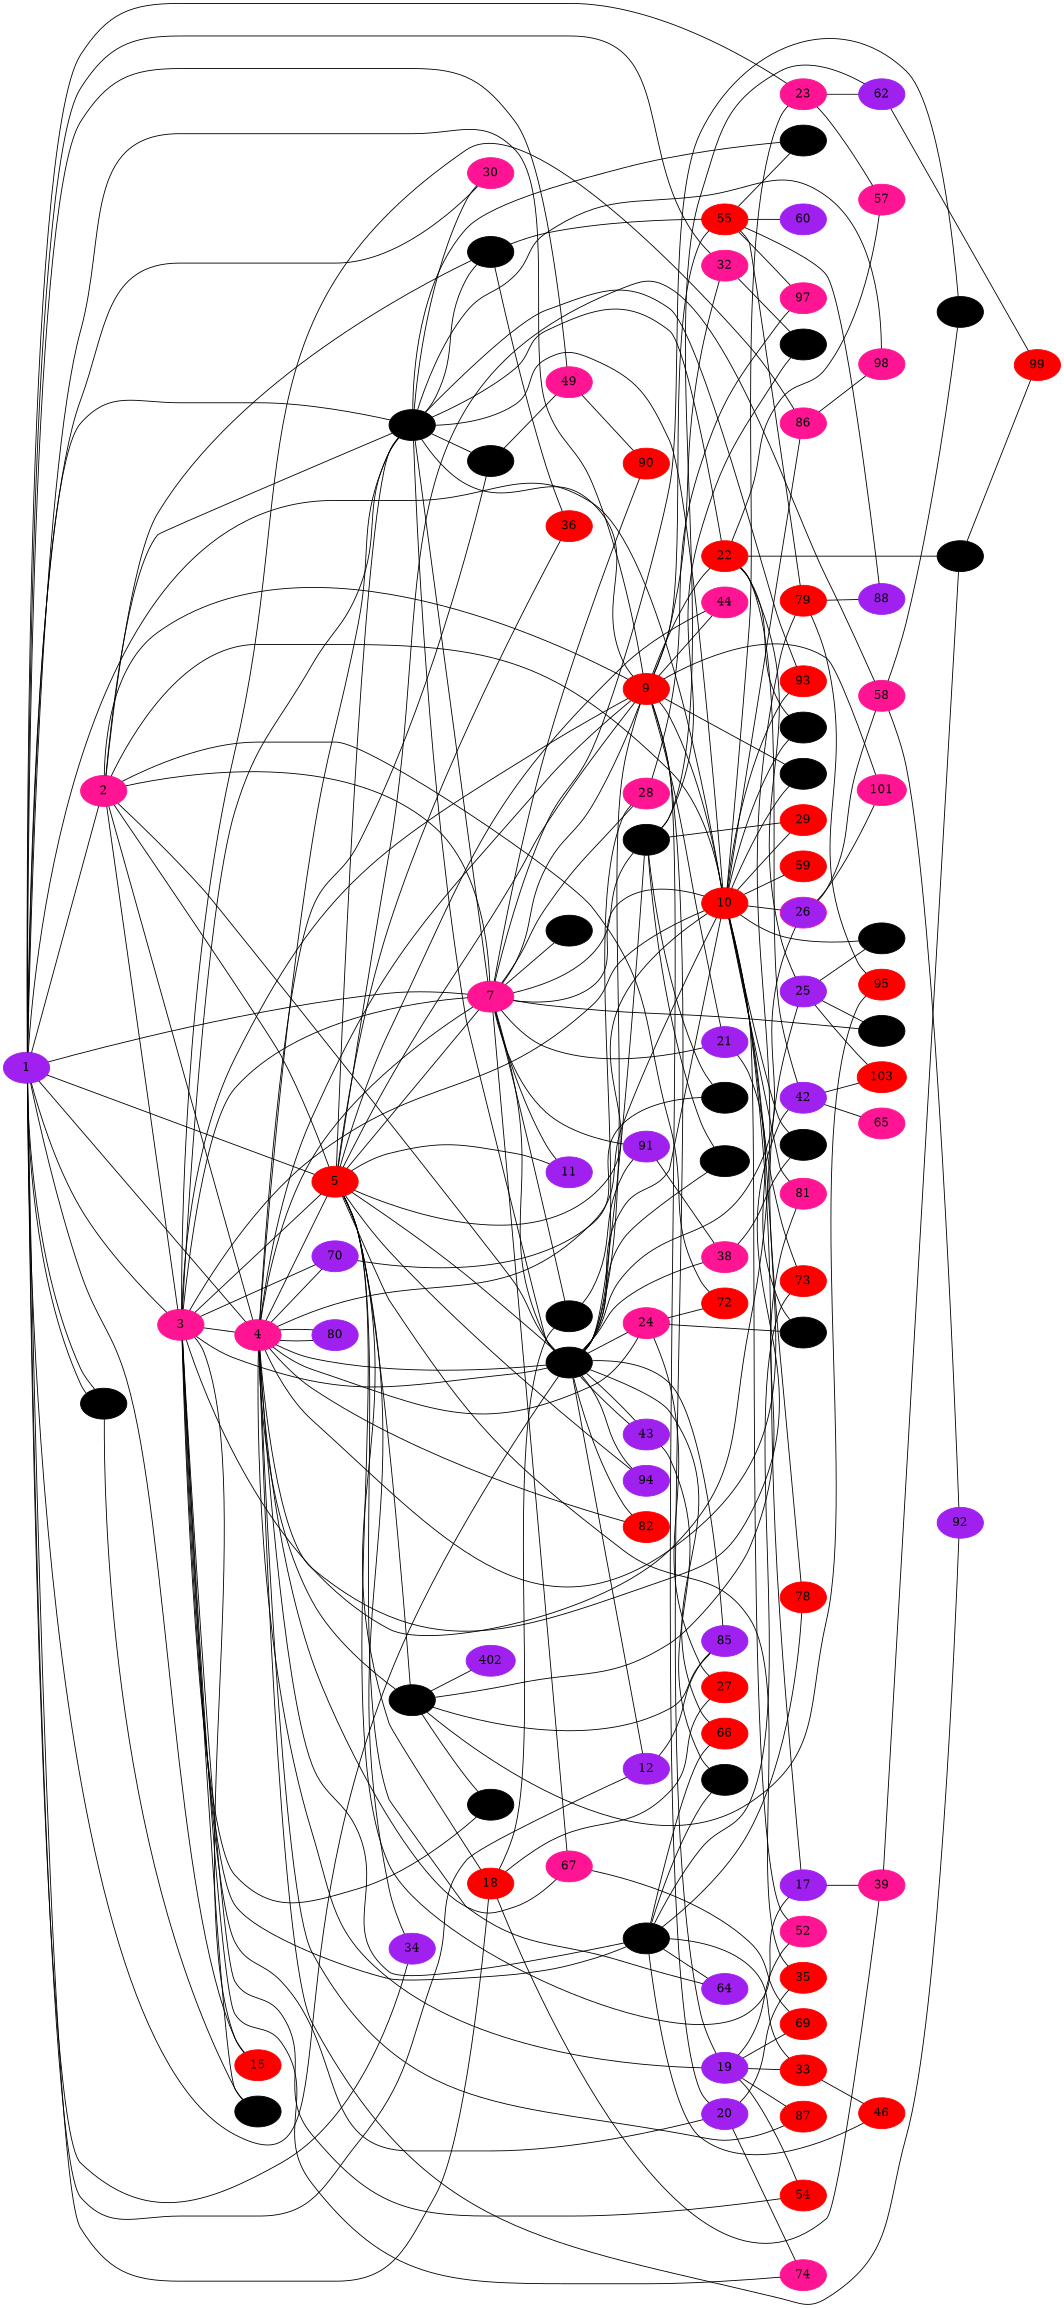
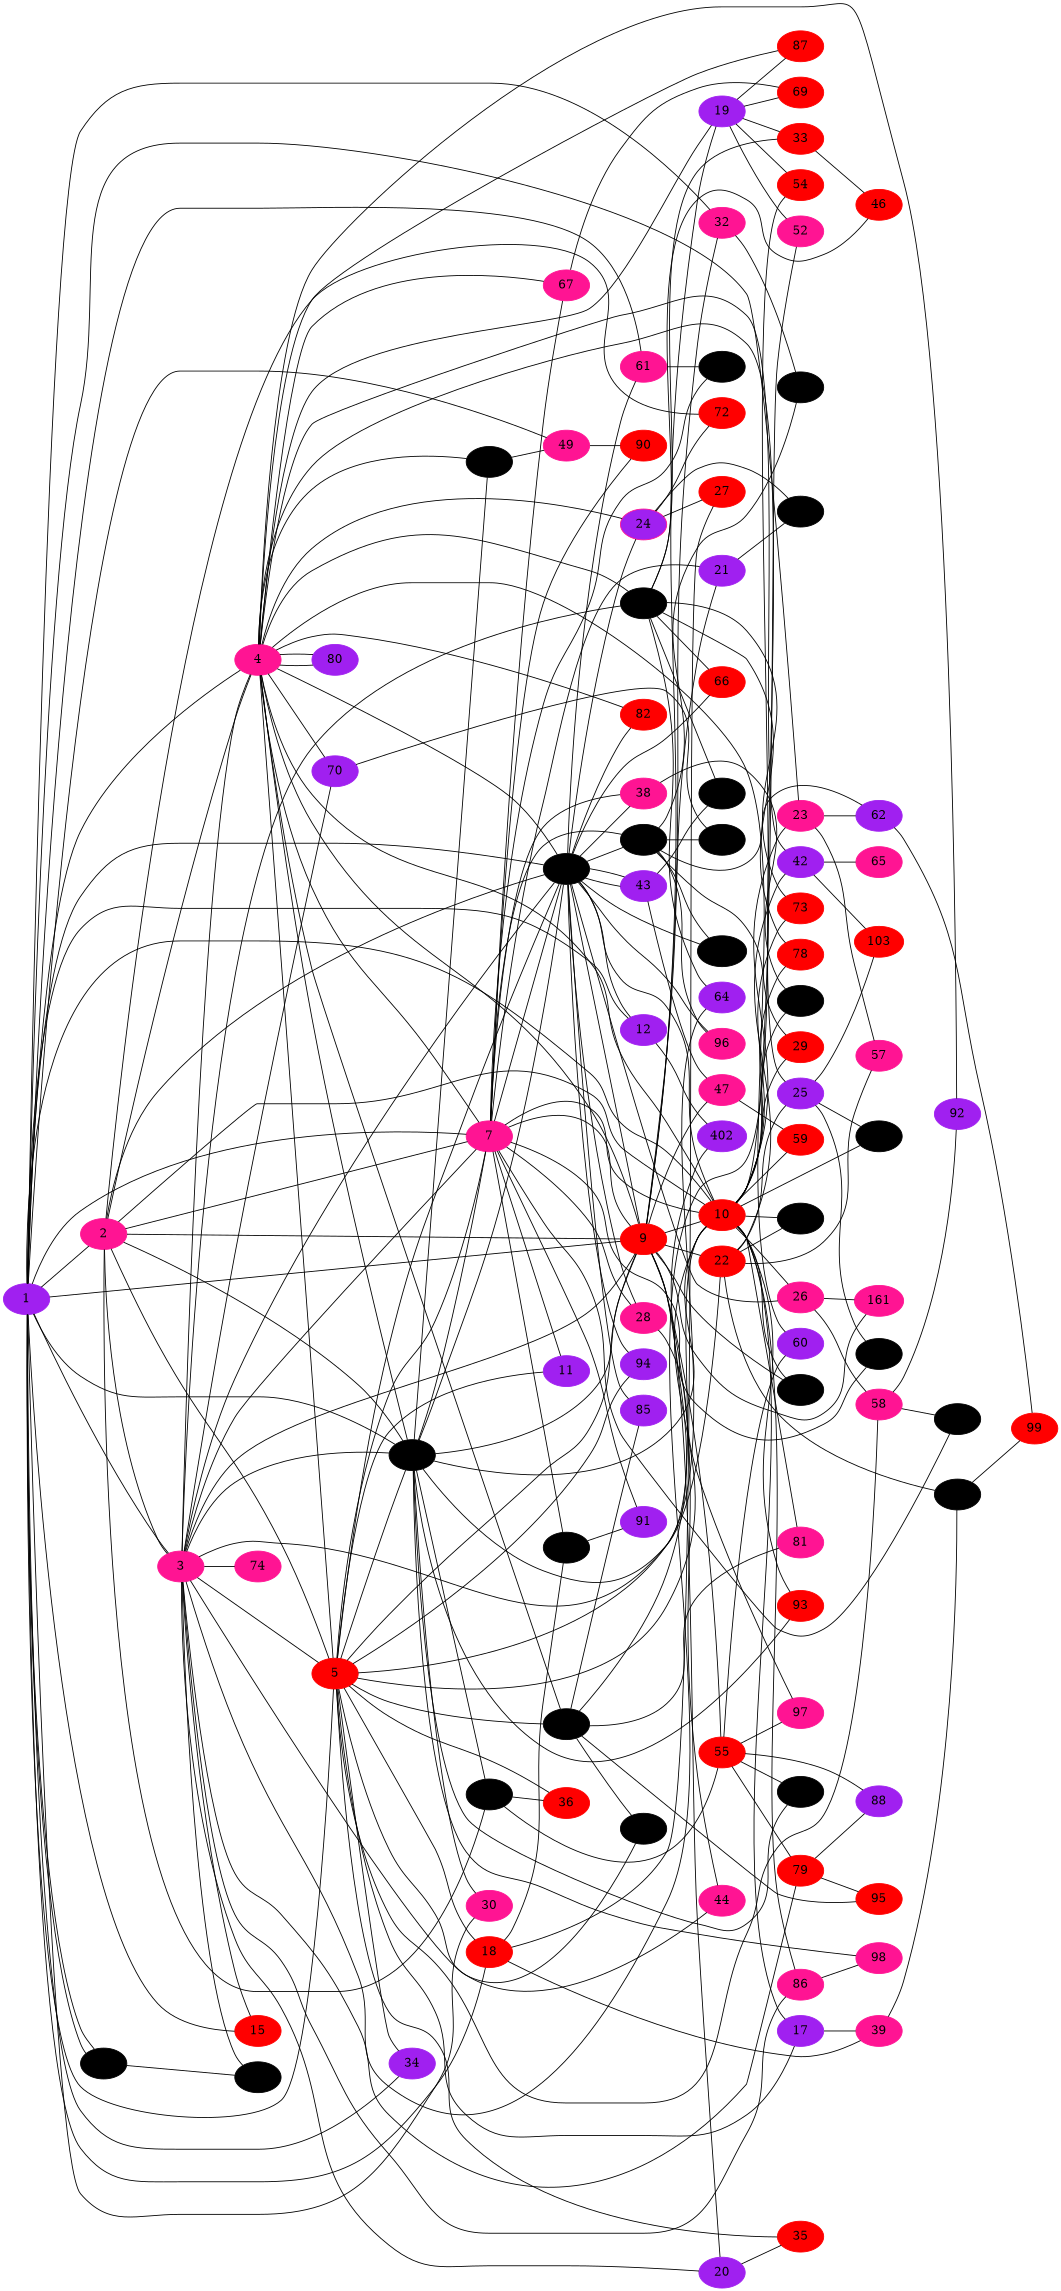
none -> (644, 367)
none -> (734, 749)
(882, 790) -> (879, 1301)
(803, 913) -> (801, 1297)
none -> (722, 1044)
none -> (722, 1090)
(687, 1204) -> (510, 929)
(646, 1323) -> (644, 524)
(684, 1704) -> (679, 1080)
(764, 2195) -> none
